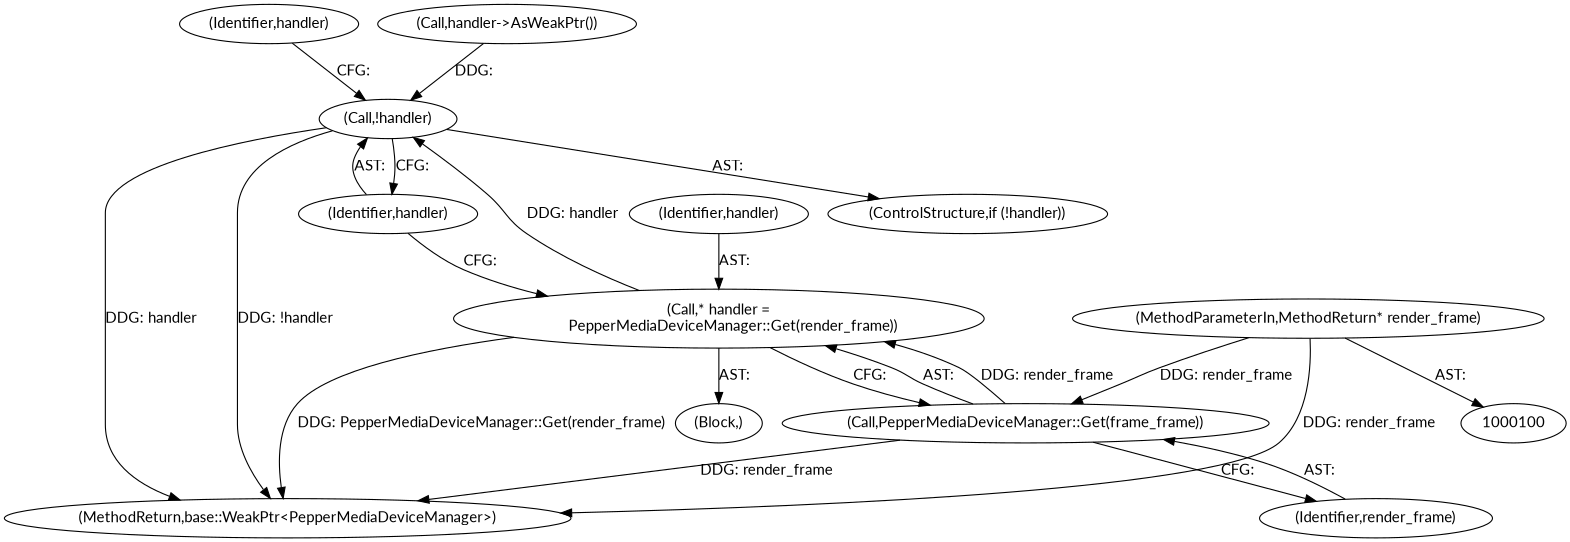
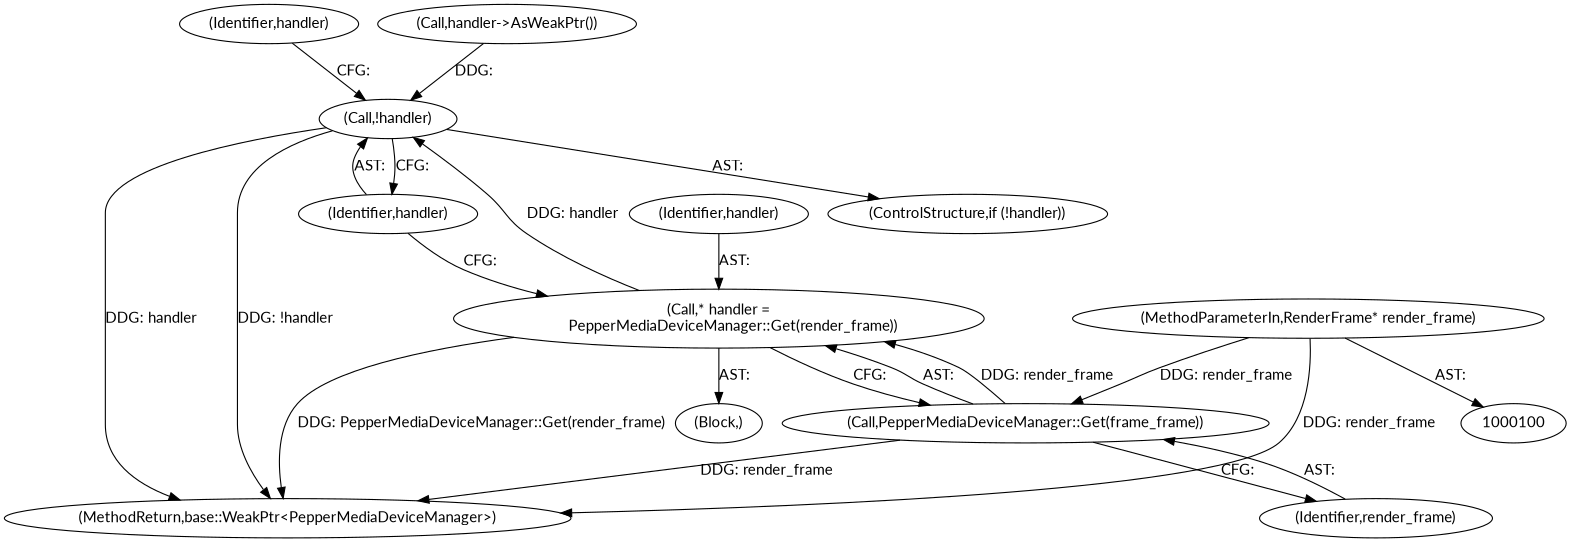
(1308, 319) -> (1308, 319)
